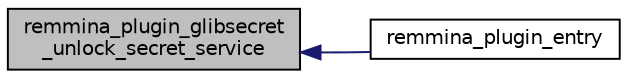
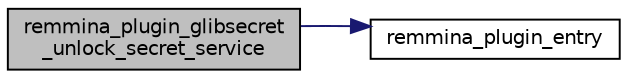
(346, 52) -> (326, 26)
